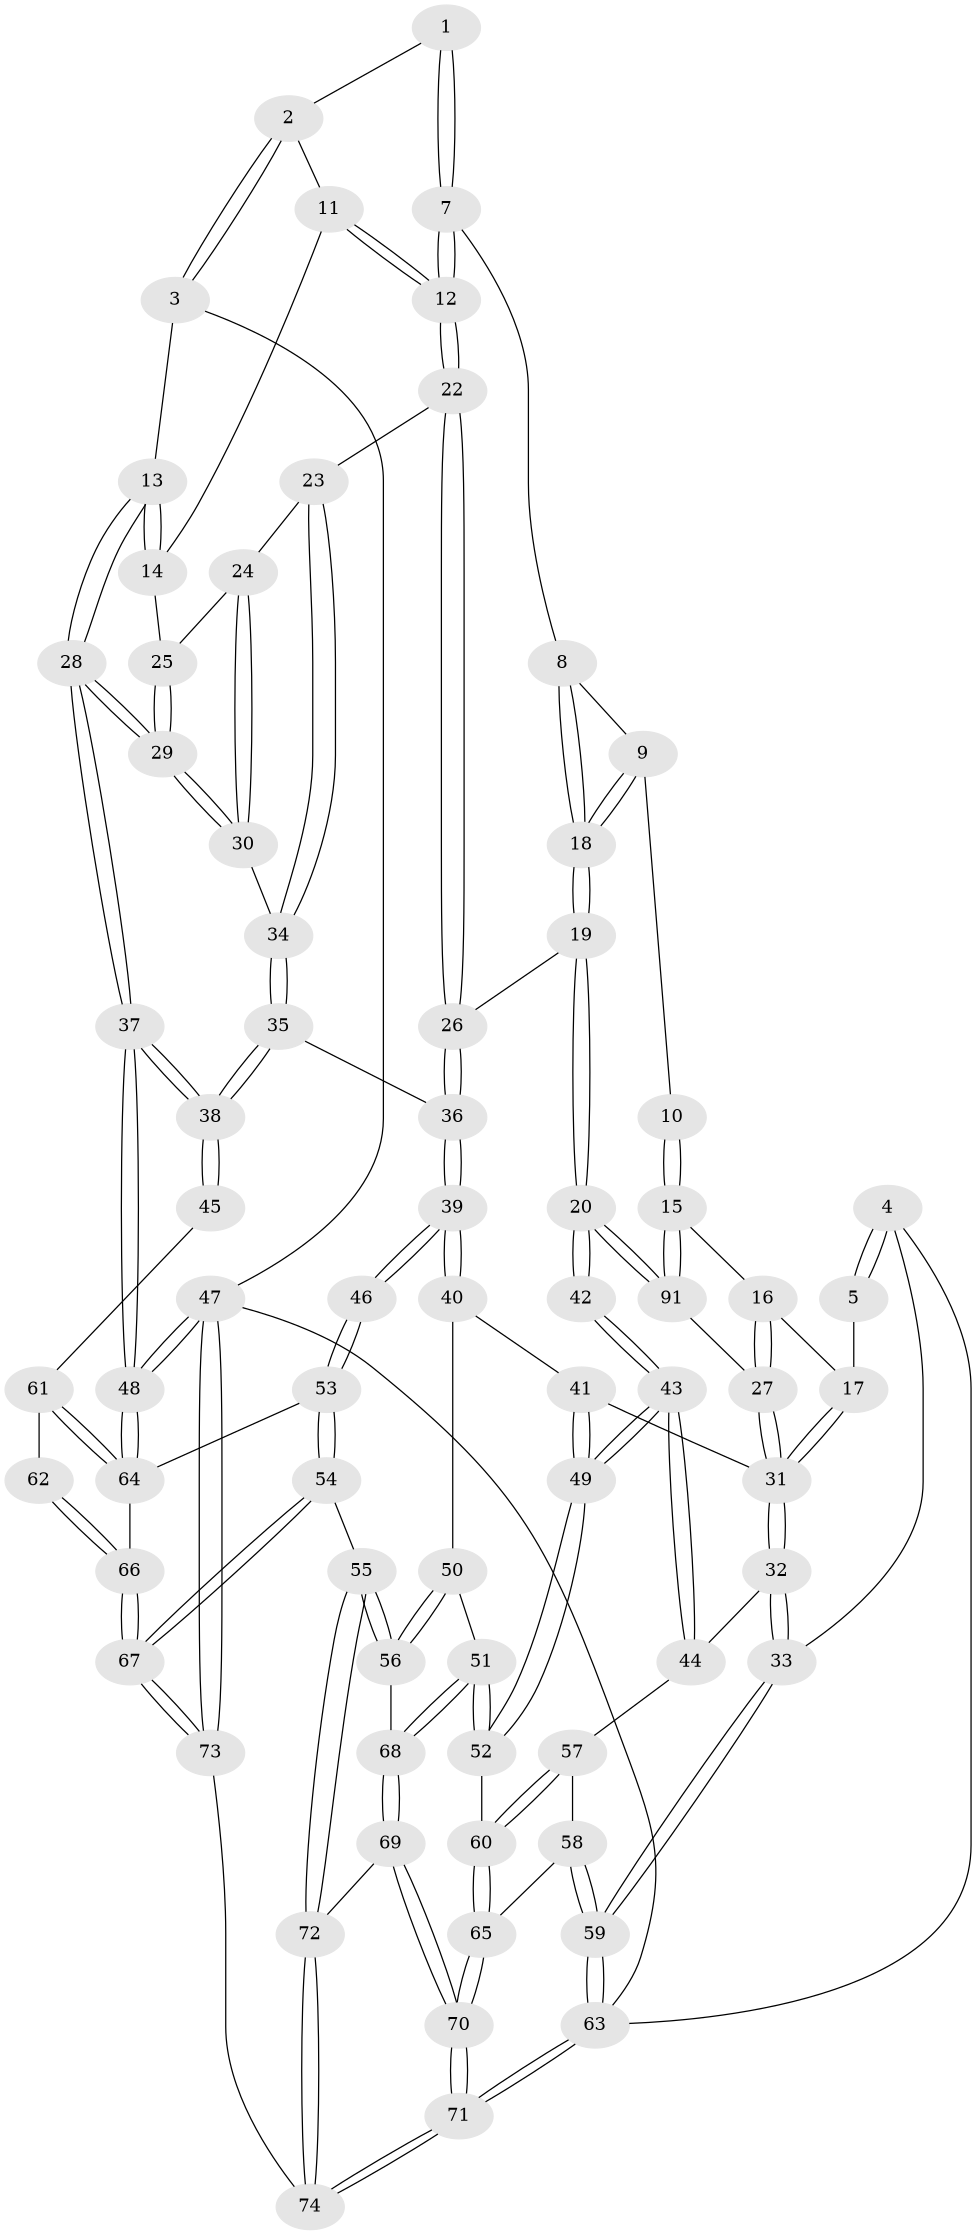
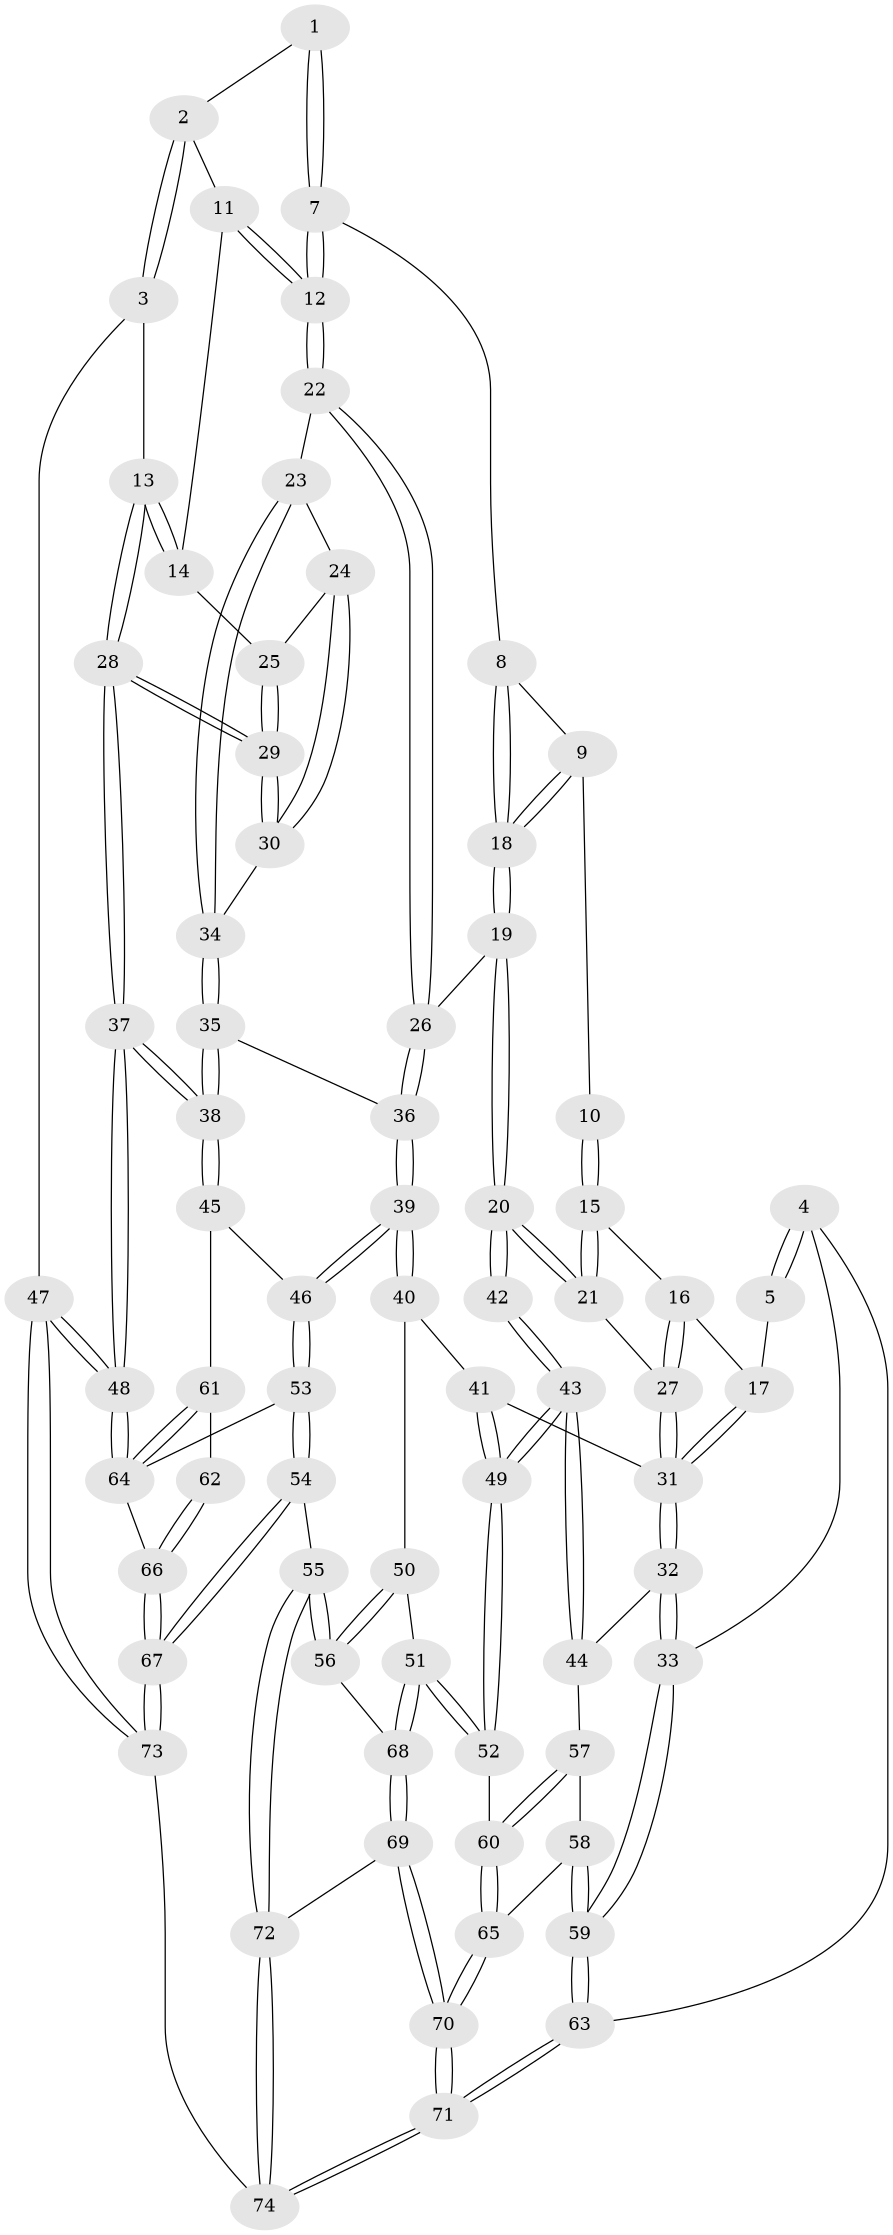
none -> (256, 1253)
(672, 1299) -> (589, 1299)
(562, 1591) -> none
